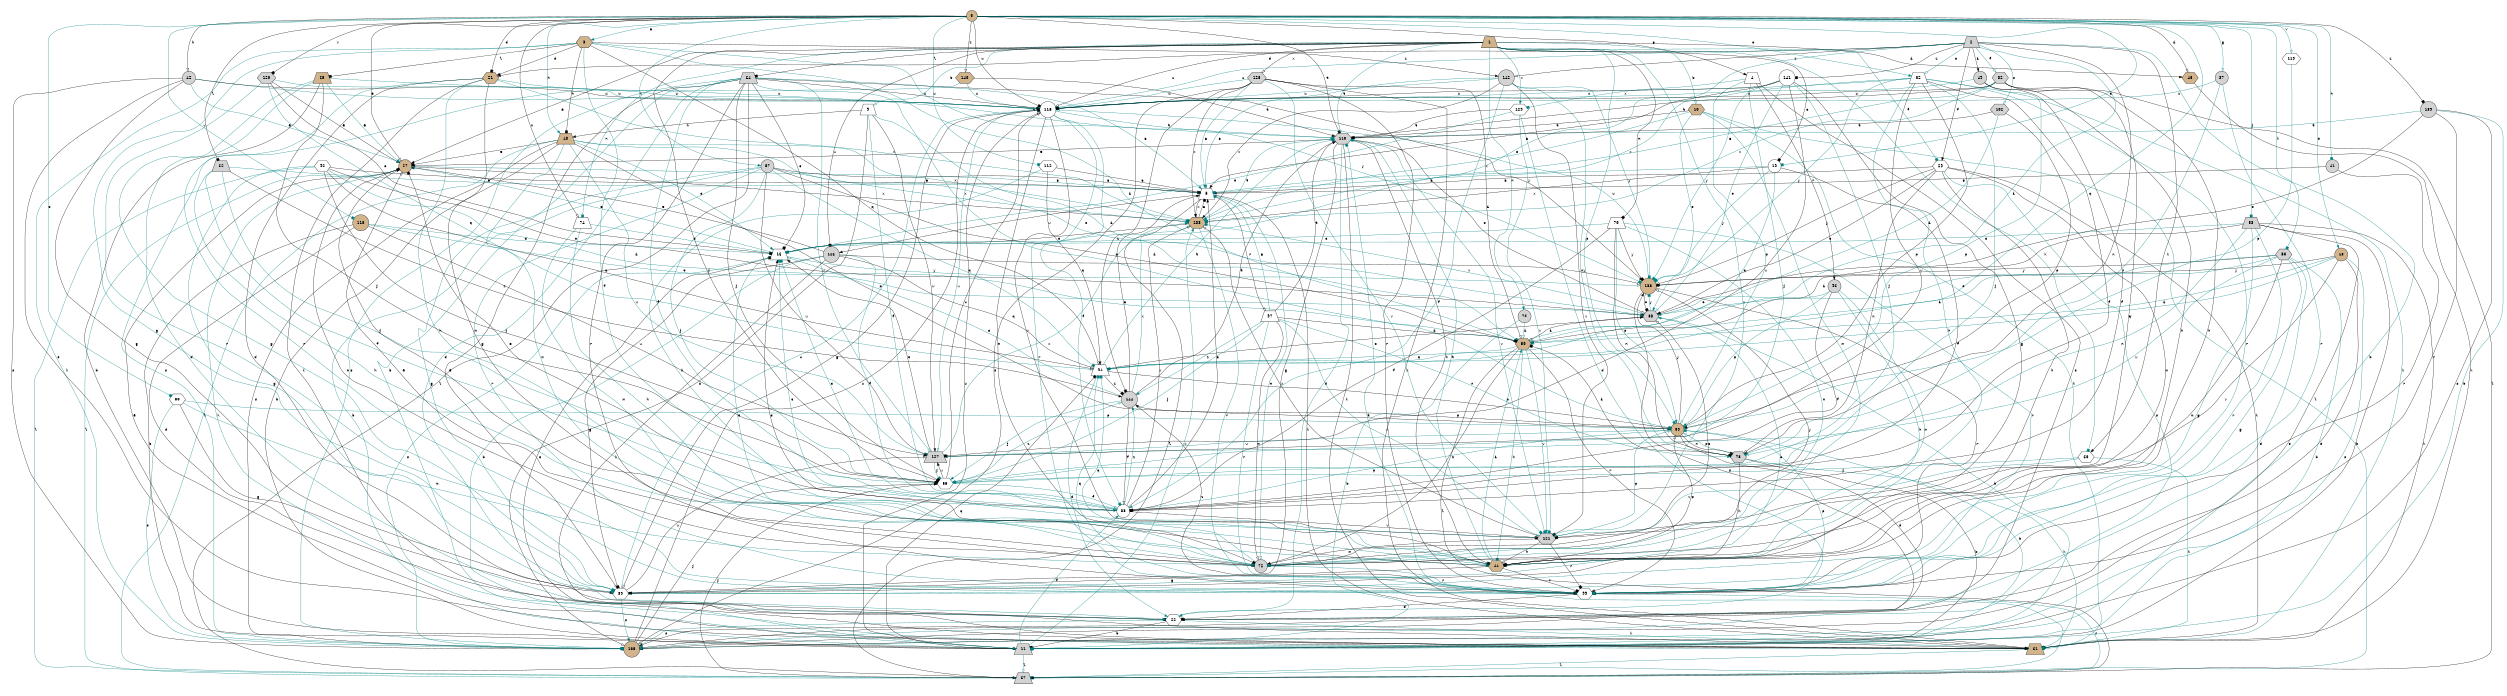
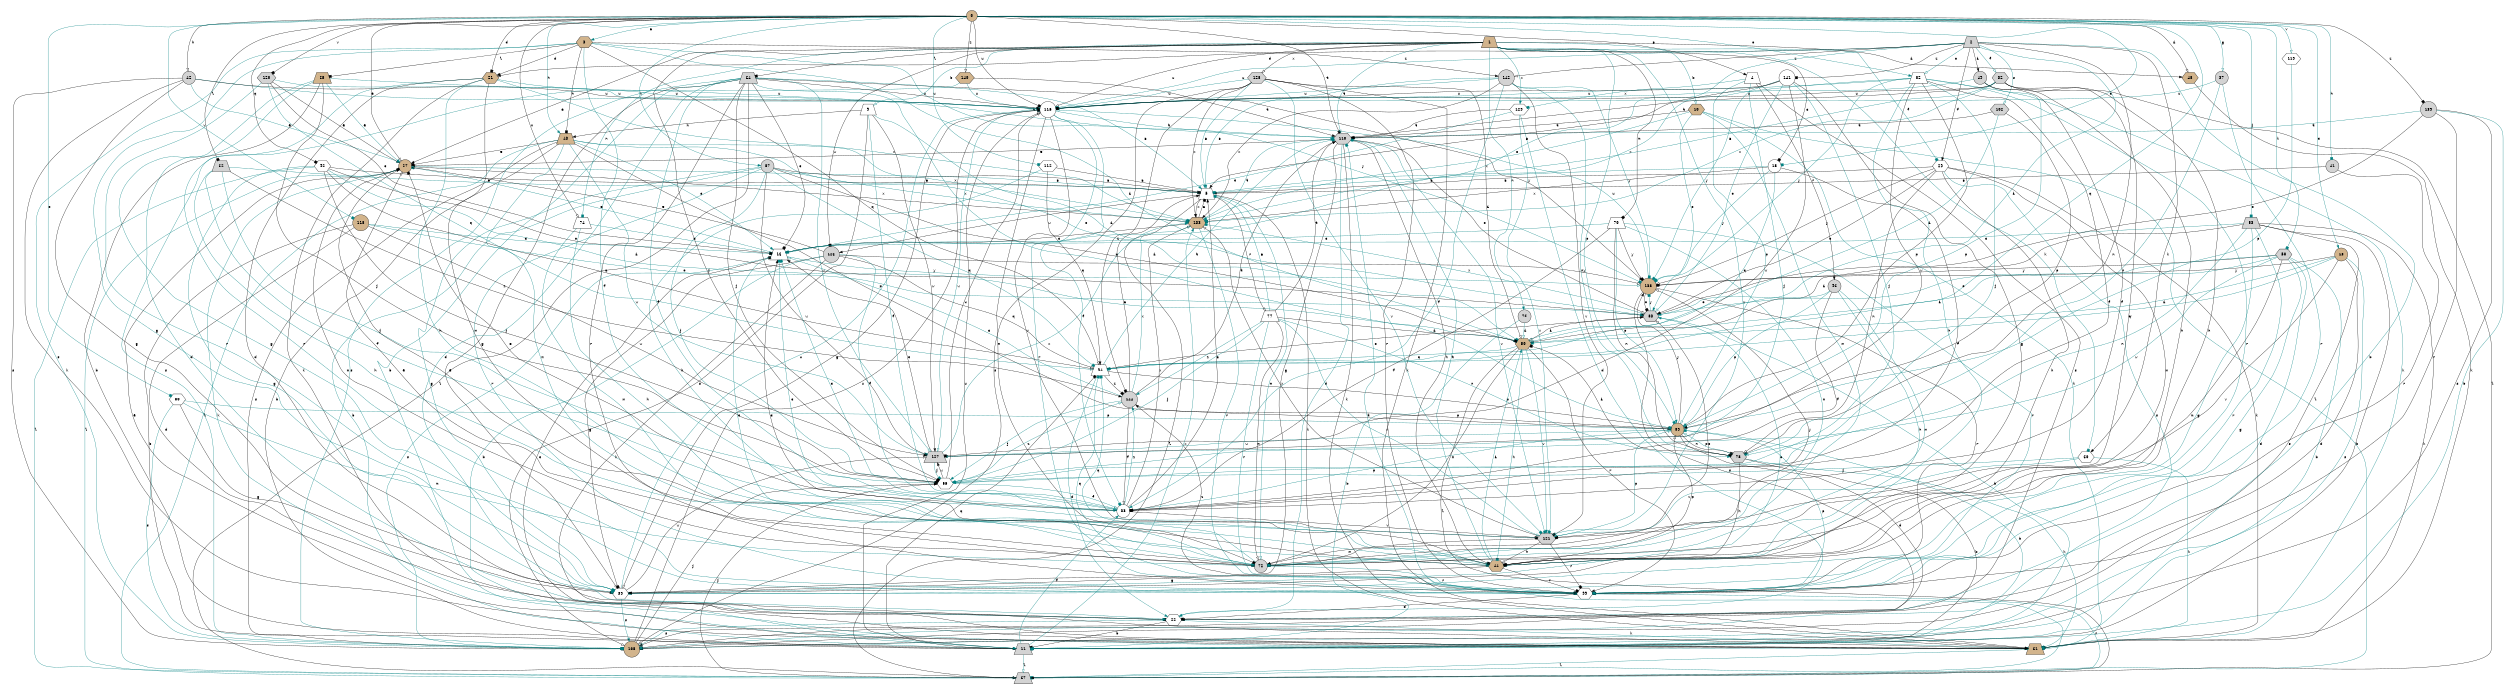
none -> (330, 31)
(1775, 166) -> (1775, 166)
(1270, 316) -> (1270, 316)
